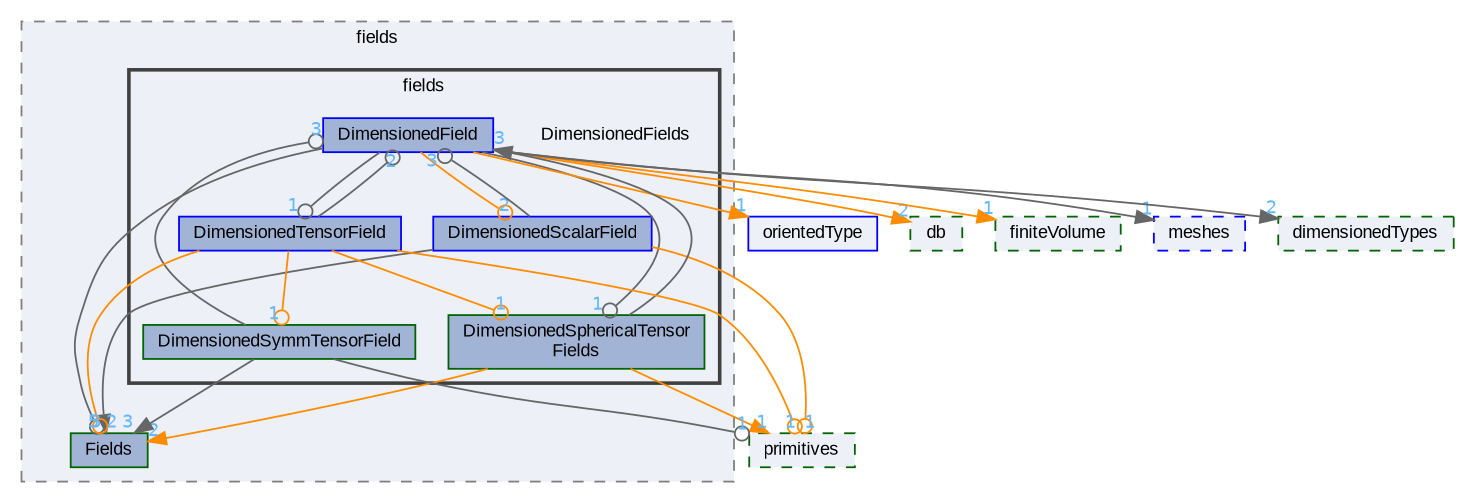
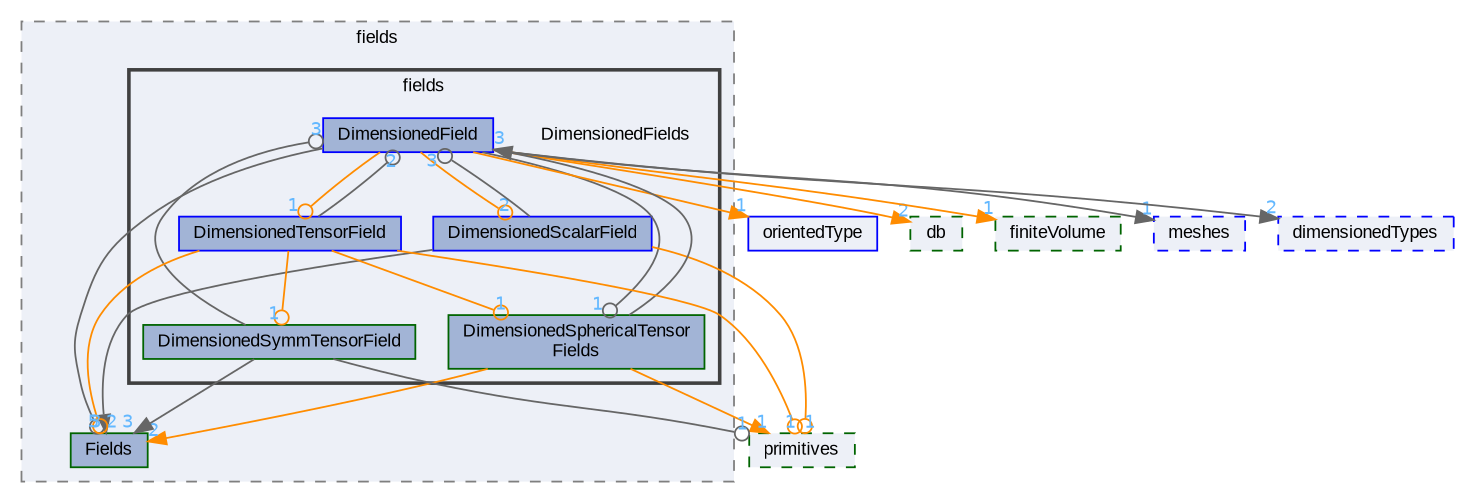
(345, 178) -> (345, 178)
(1366, 234) -> (1366, 234)
